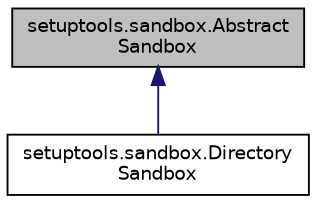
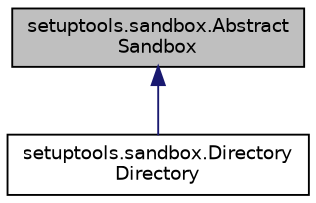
(158, 165) -> (158, 165)
